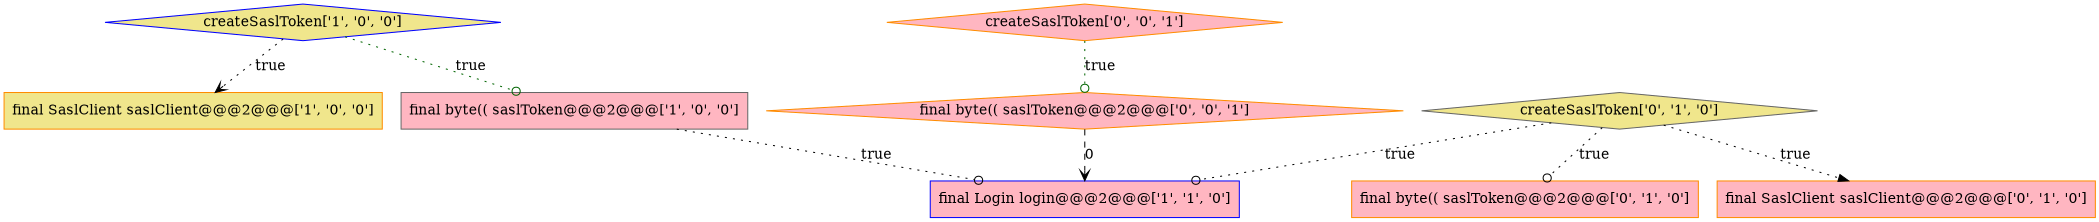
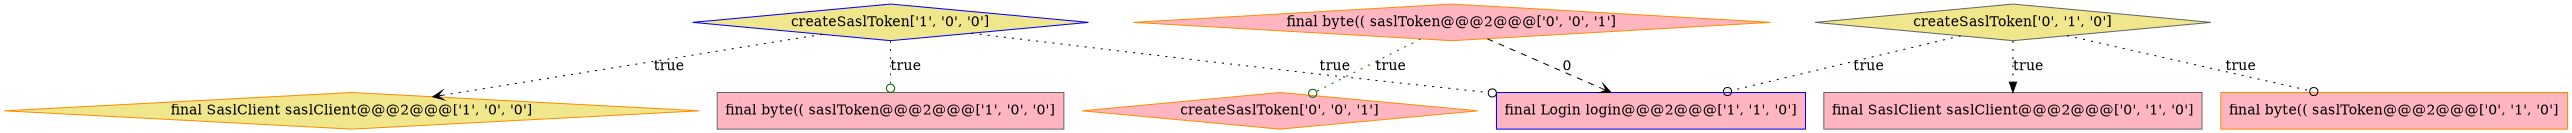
(1085, 62) -> (1369, 65)
(193, 111) -> (352, 111)
(826, 154) -> (1230, 64)
(1906, 199) -> (2013, 111)
